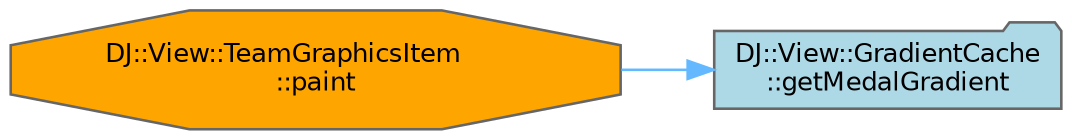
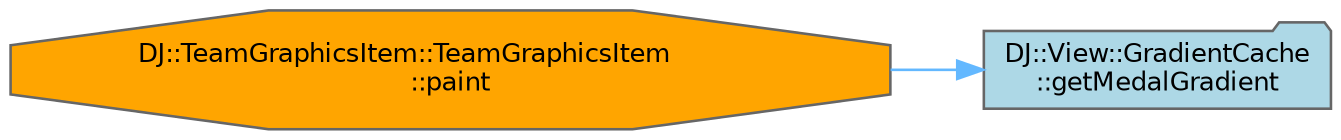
(316, 70) -> (450, 70)
